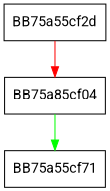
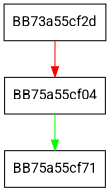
(55, 22) -> (55, 22)
(55, 96) -> (55, 96)
